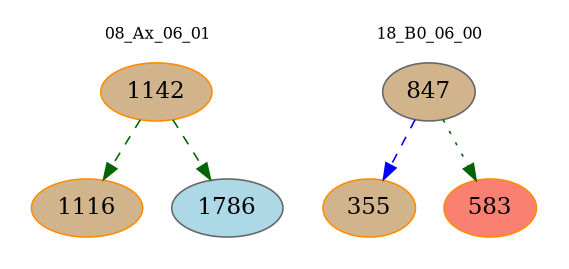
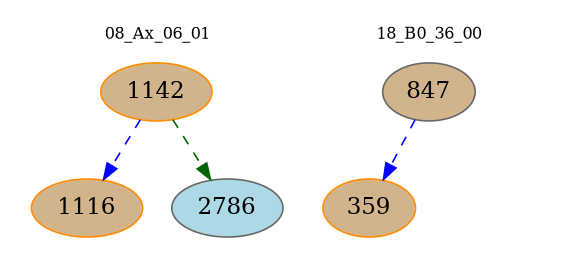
(430, 35) -> (430, 35)
(126, 143) -> (126, 143)
(227, 208) -> (227, 208)
(369, 208) -> (369, 208)
(490, 208) -> none
